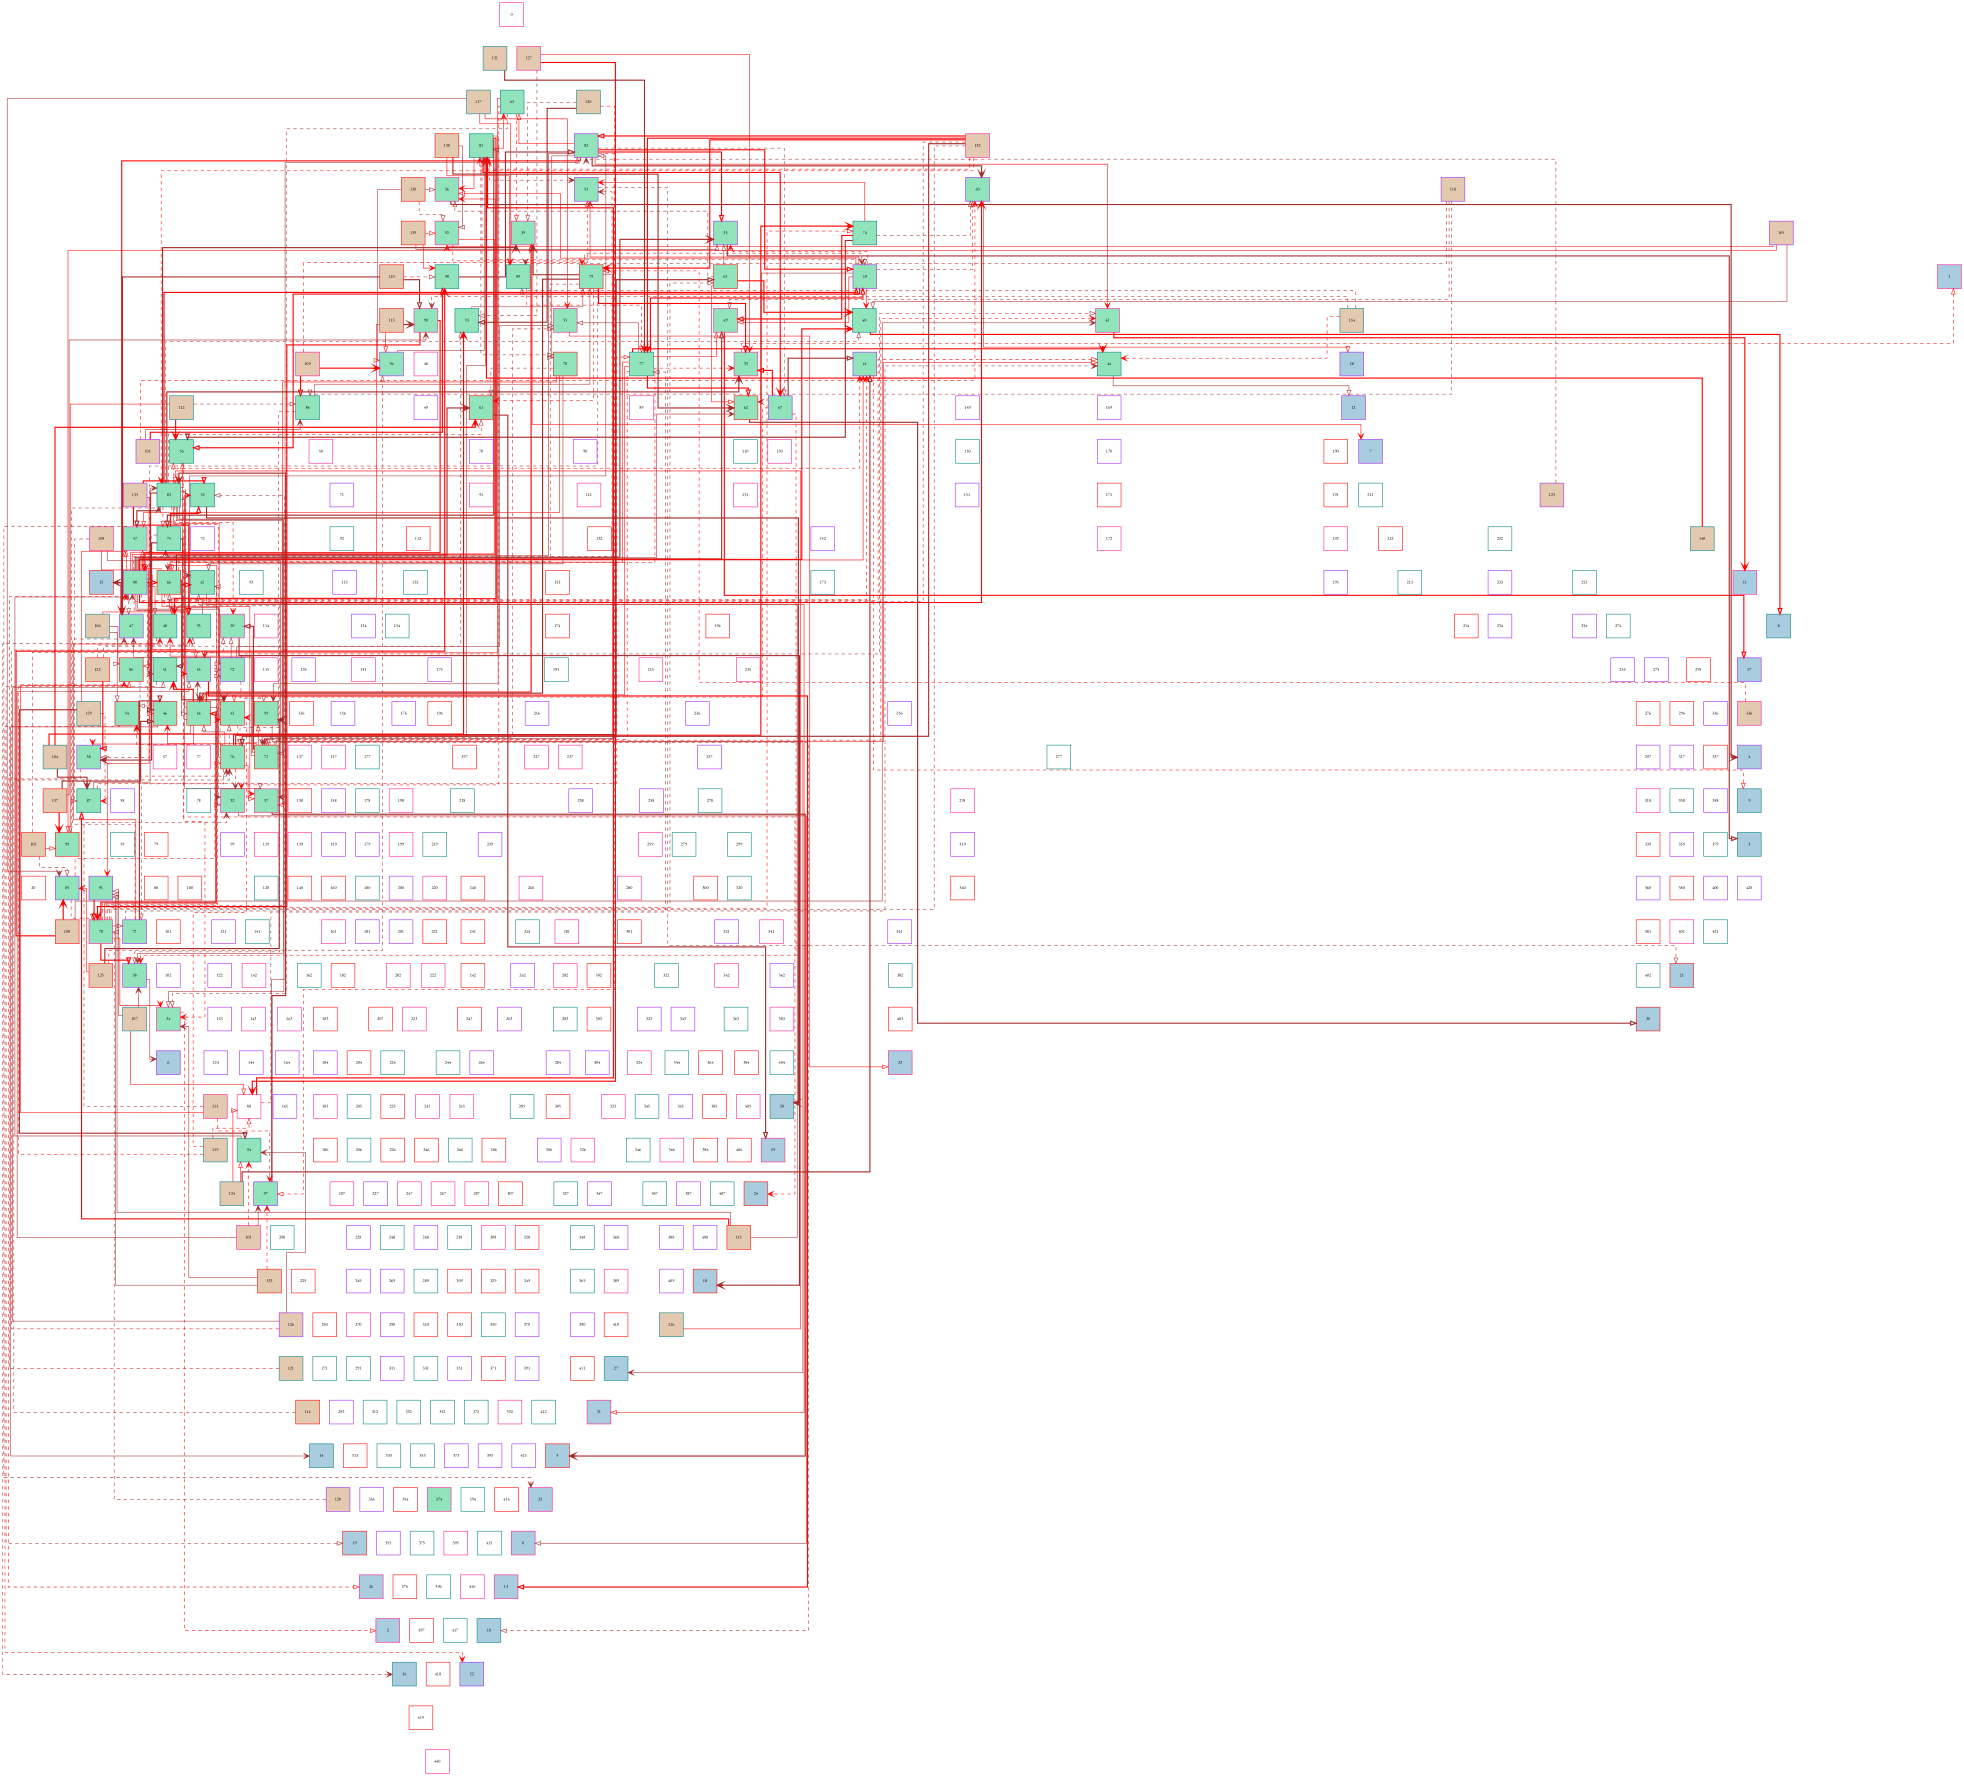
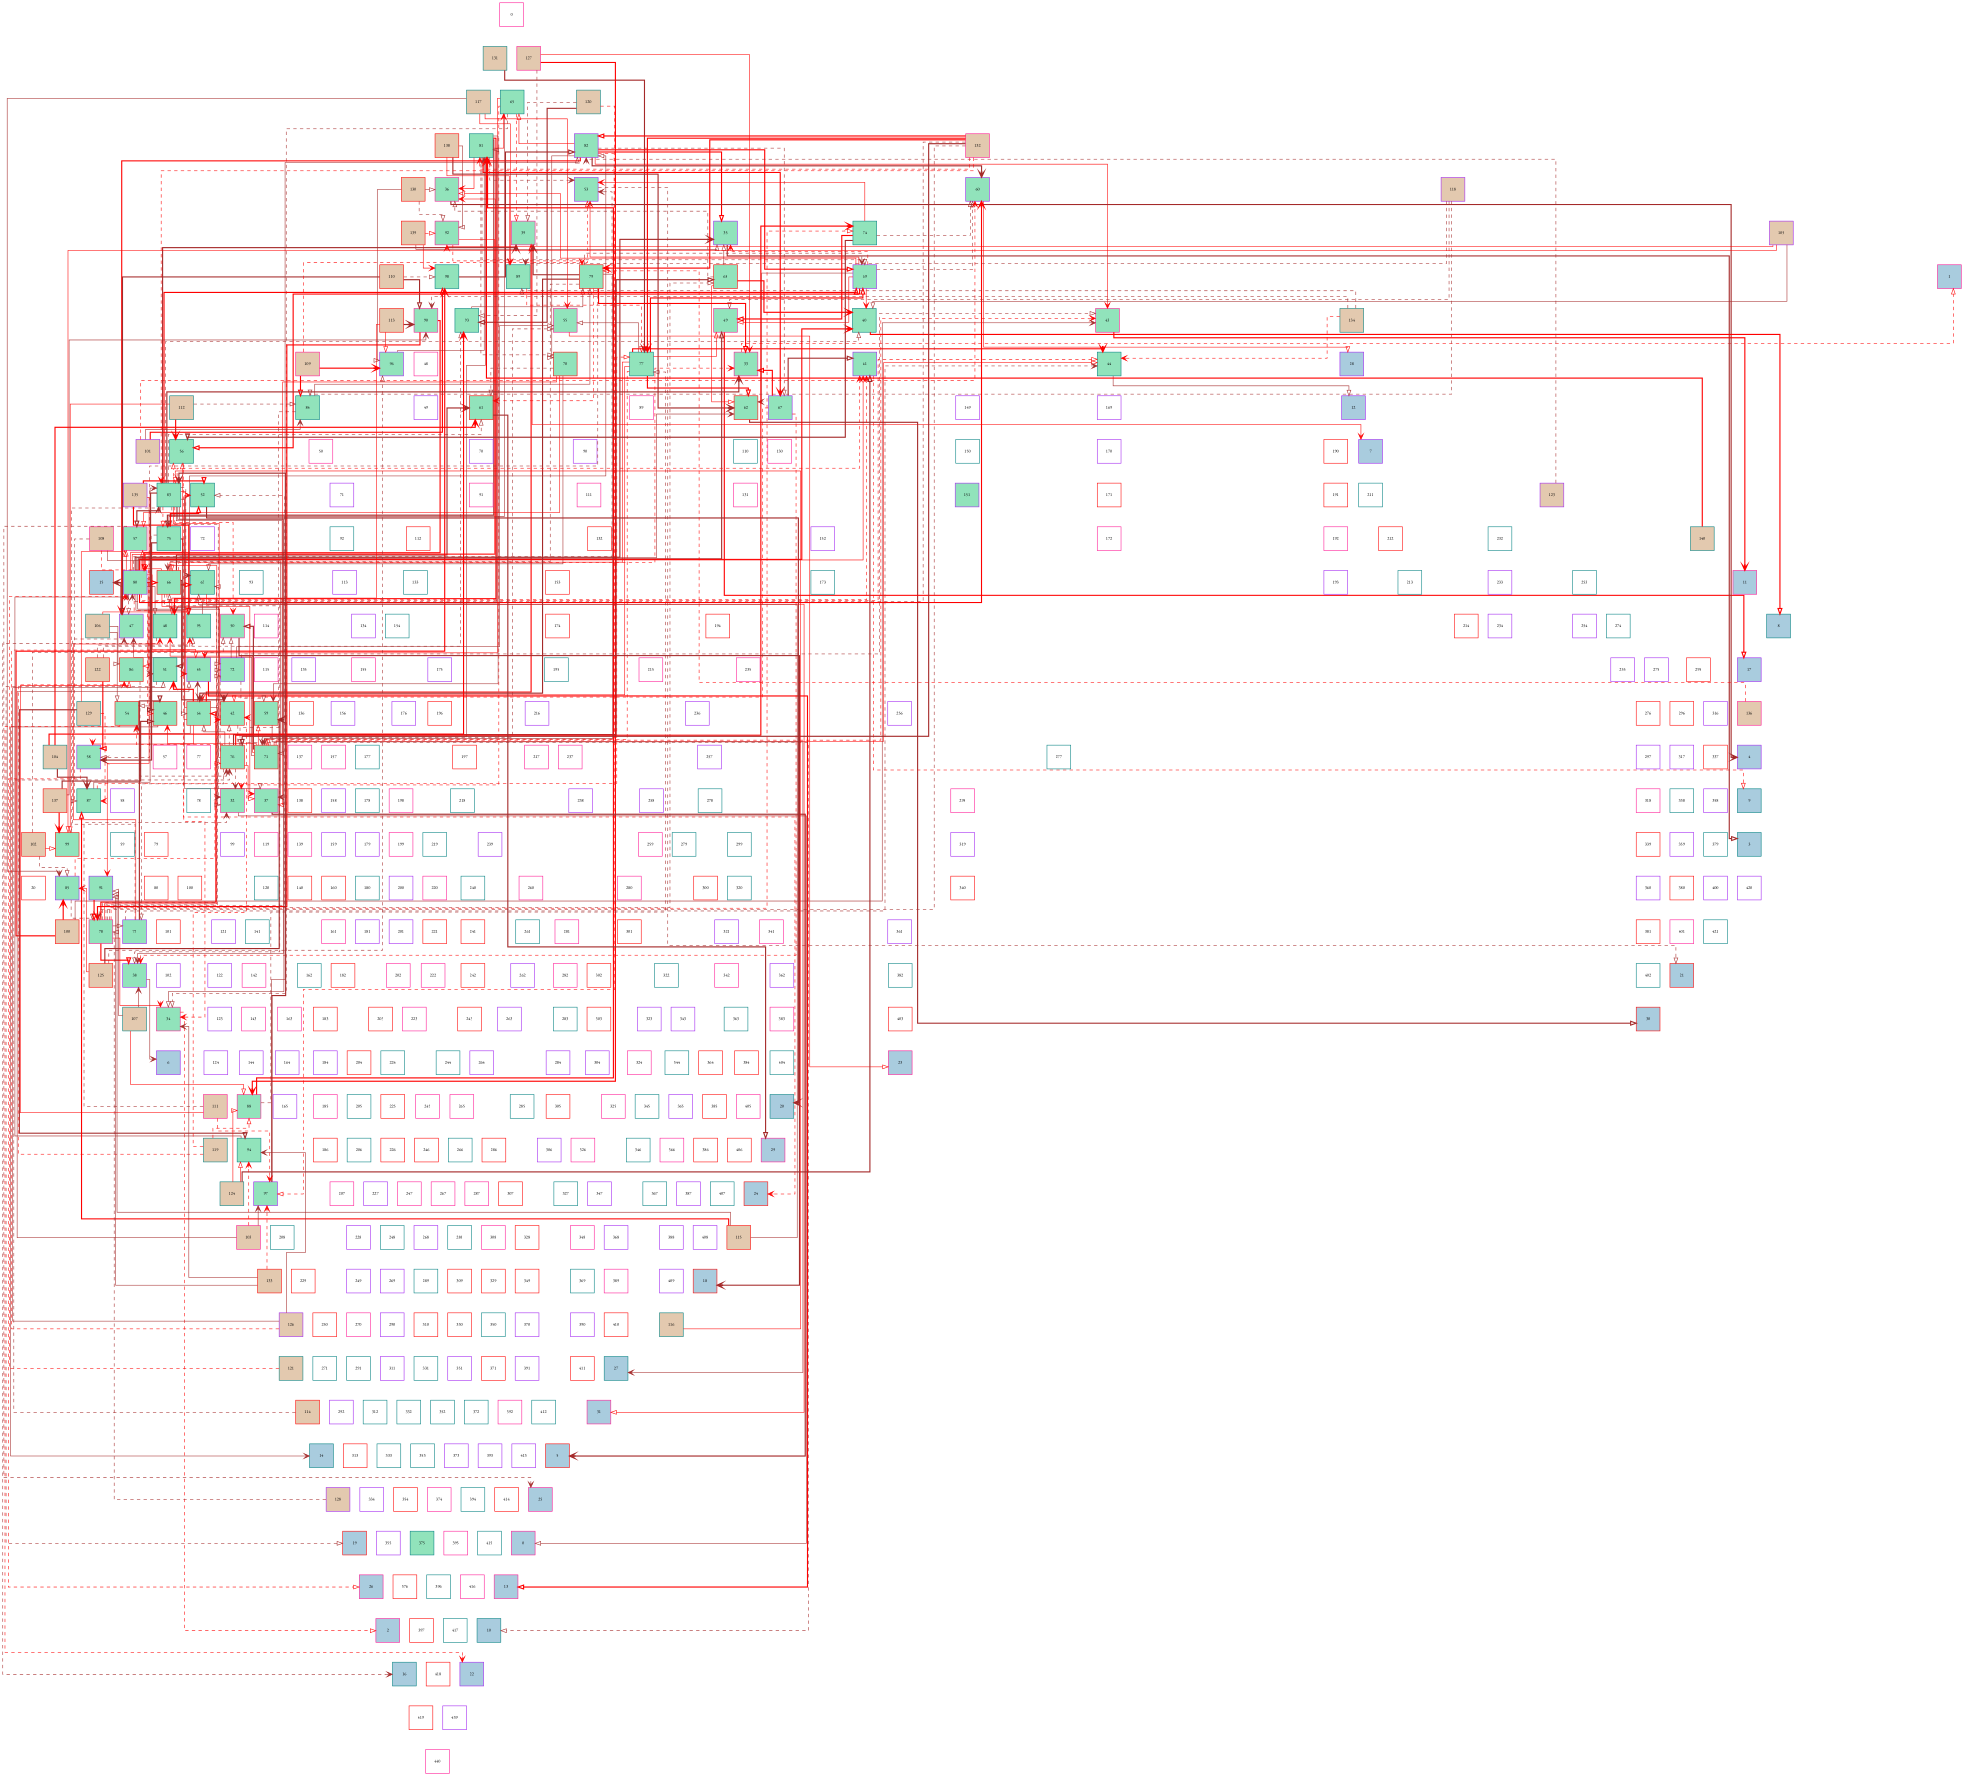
(967, 495) -> (967, 495)
(549, 534) -> (505, 337)
(149, 585) -> (149, 585)
(473, 888) -> (473, 888)
(249, 1106) -> (249, 1106)
(582, 1237) -> (582, 1237)
(439, 1499) -> (439, 1499)
(422, 1543) -> (422, 1543)
none -> (455, 1718)
